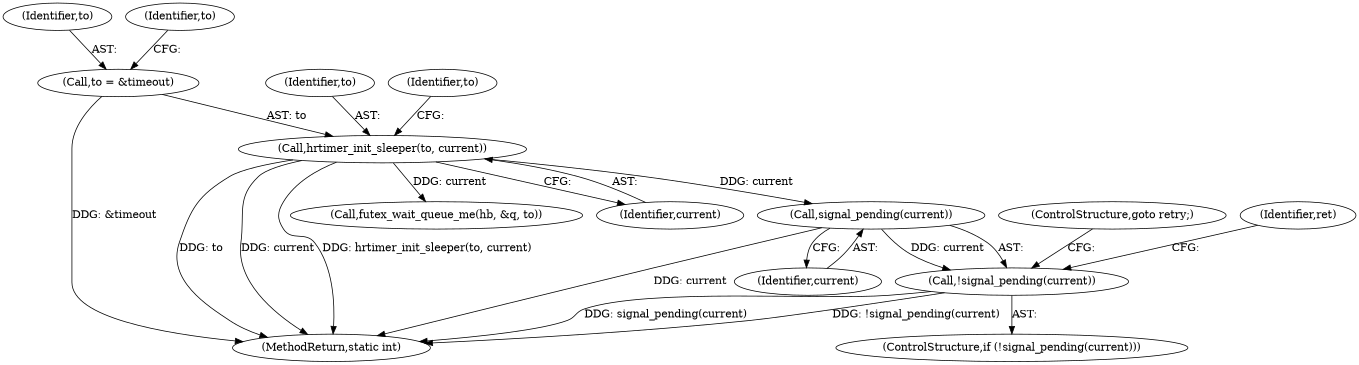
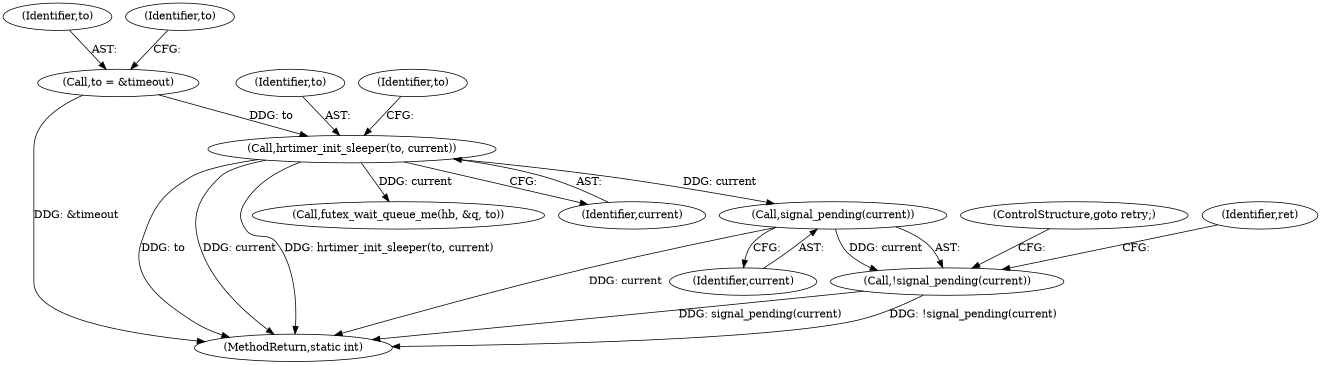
(287, 116) -> (271, 116)
(1012, 348) -> none
